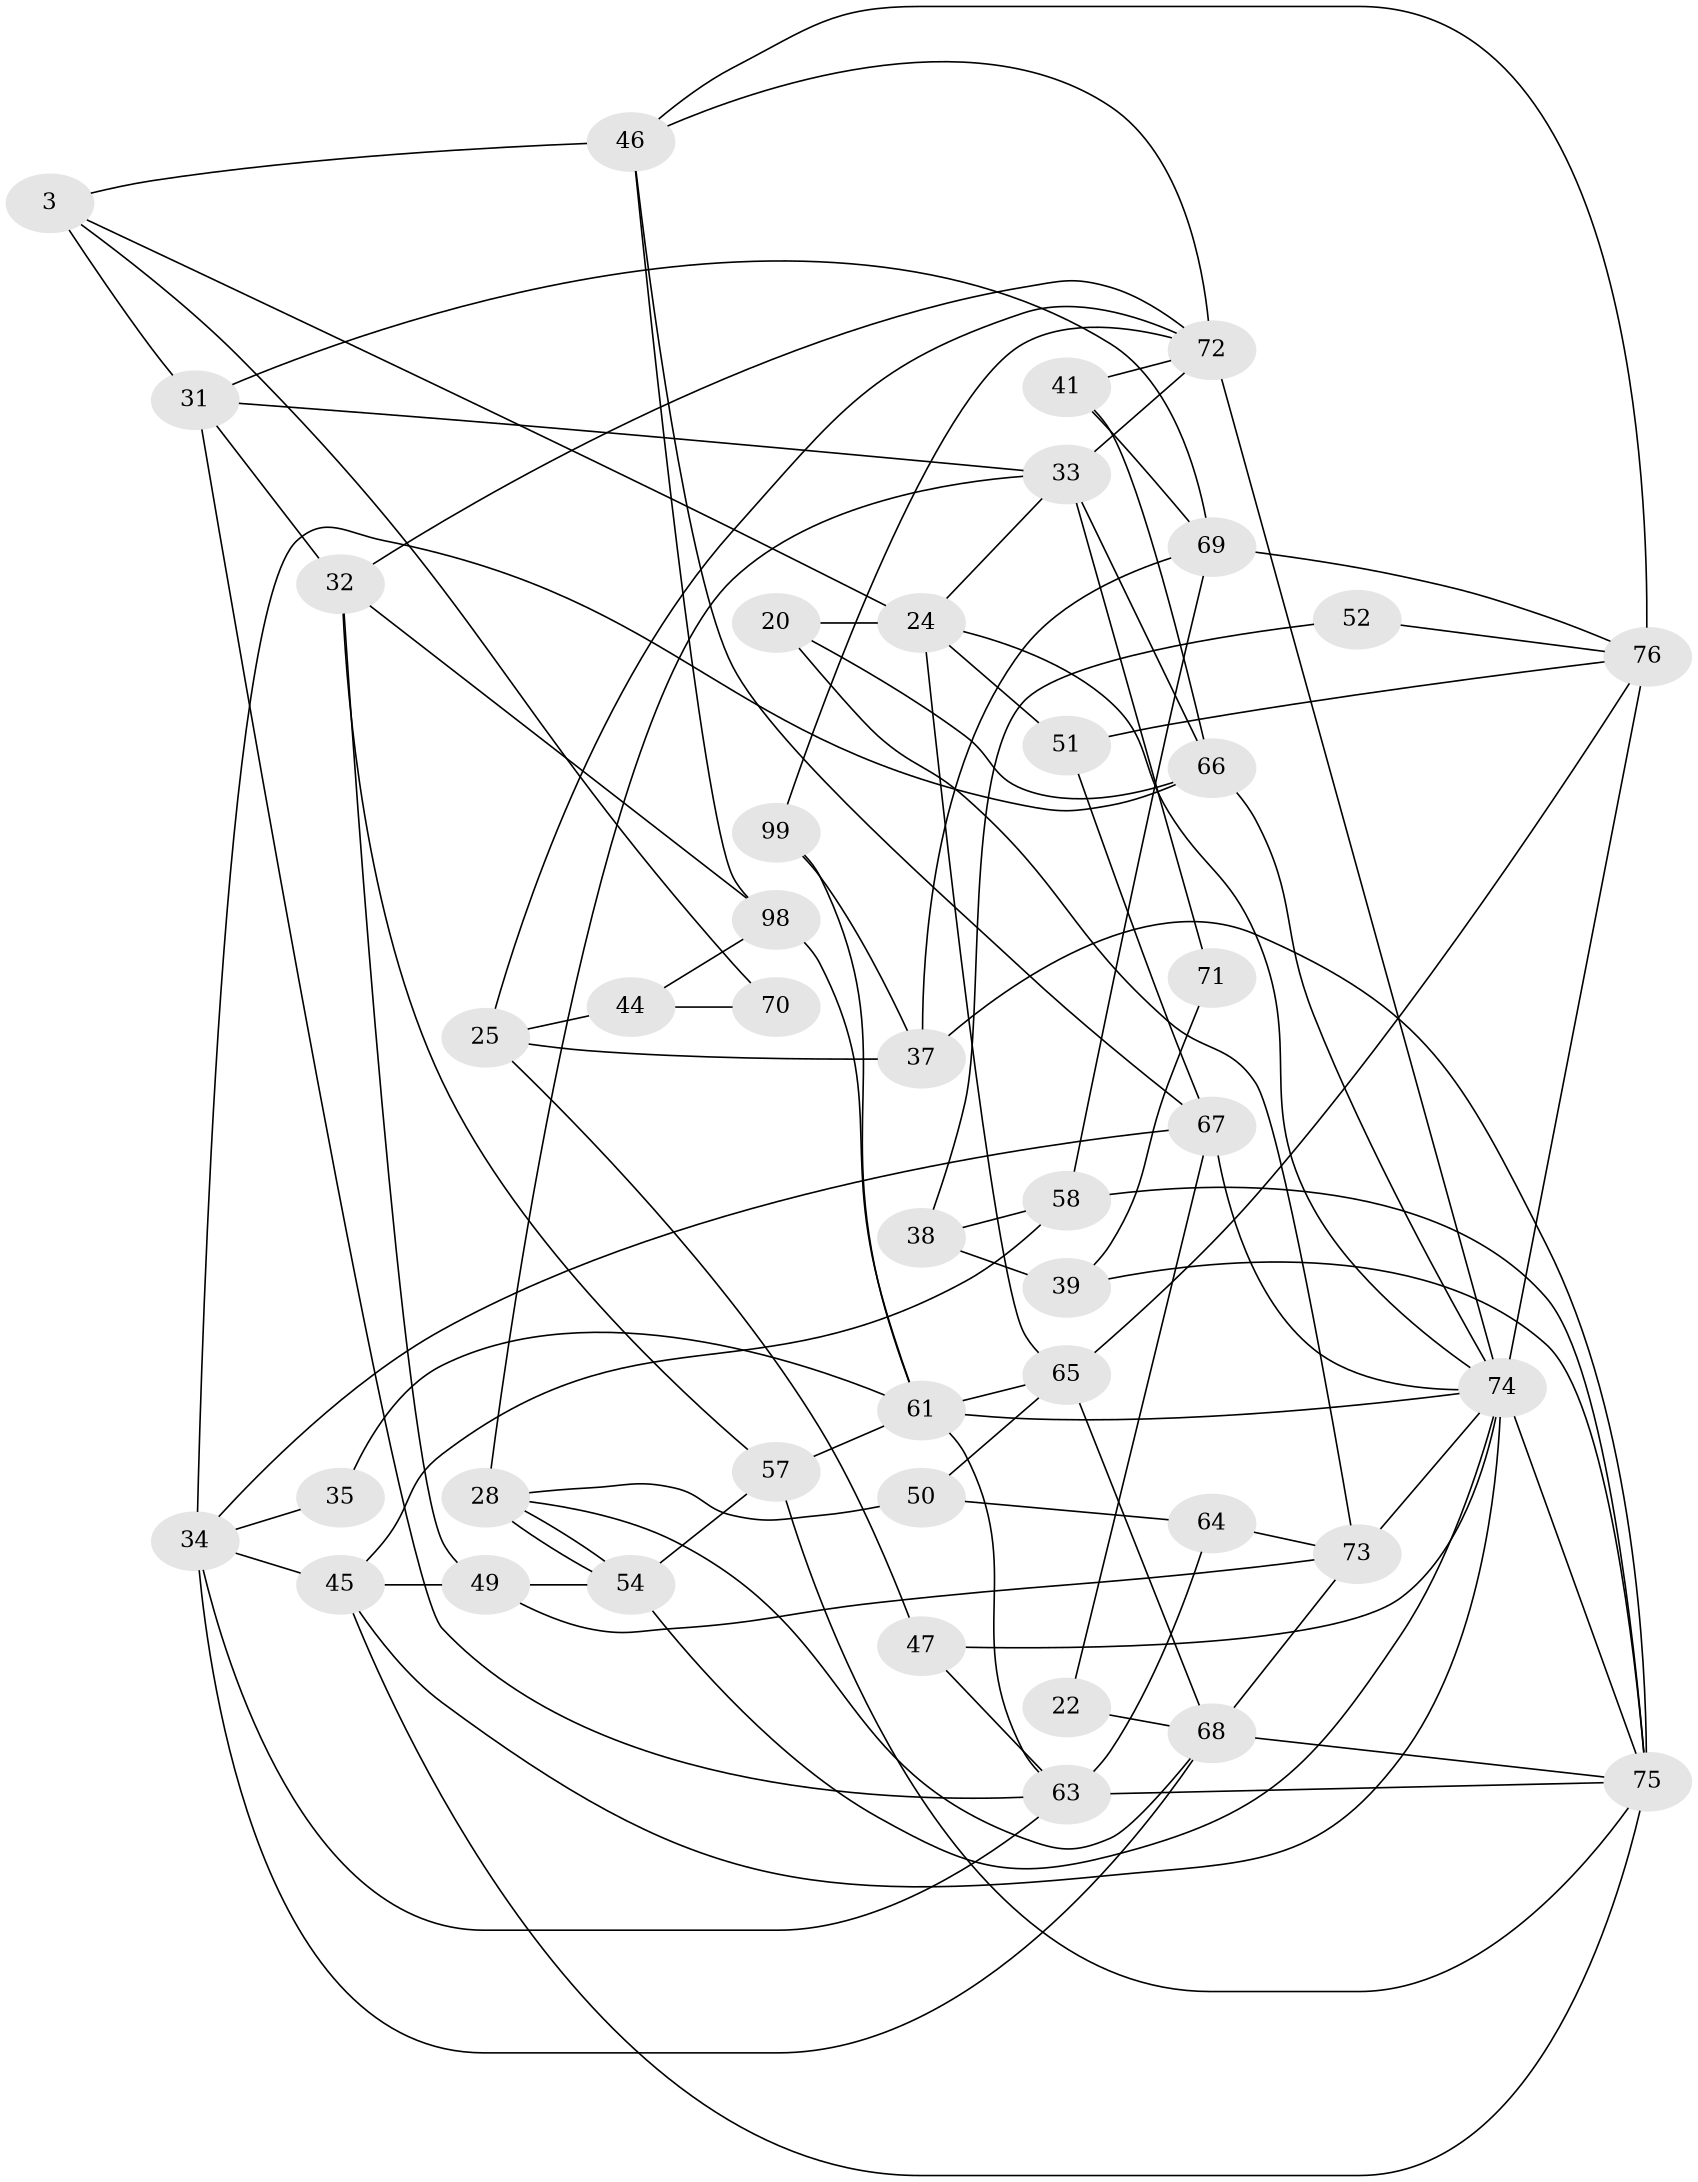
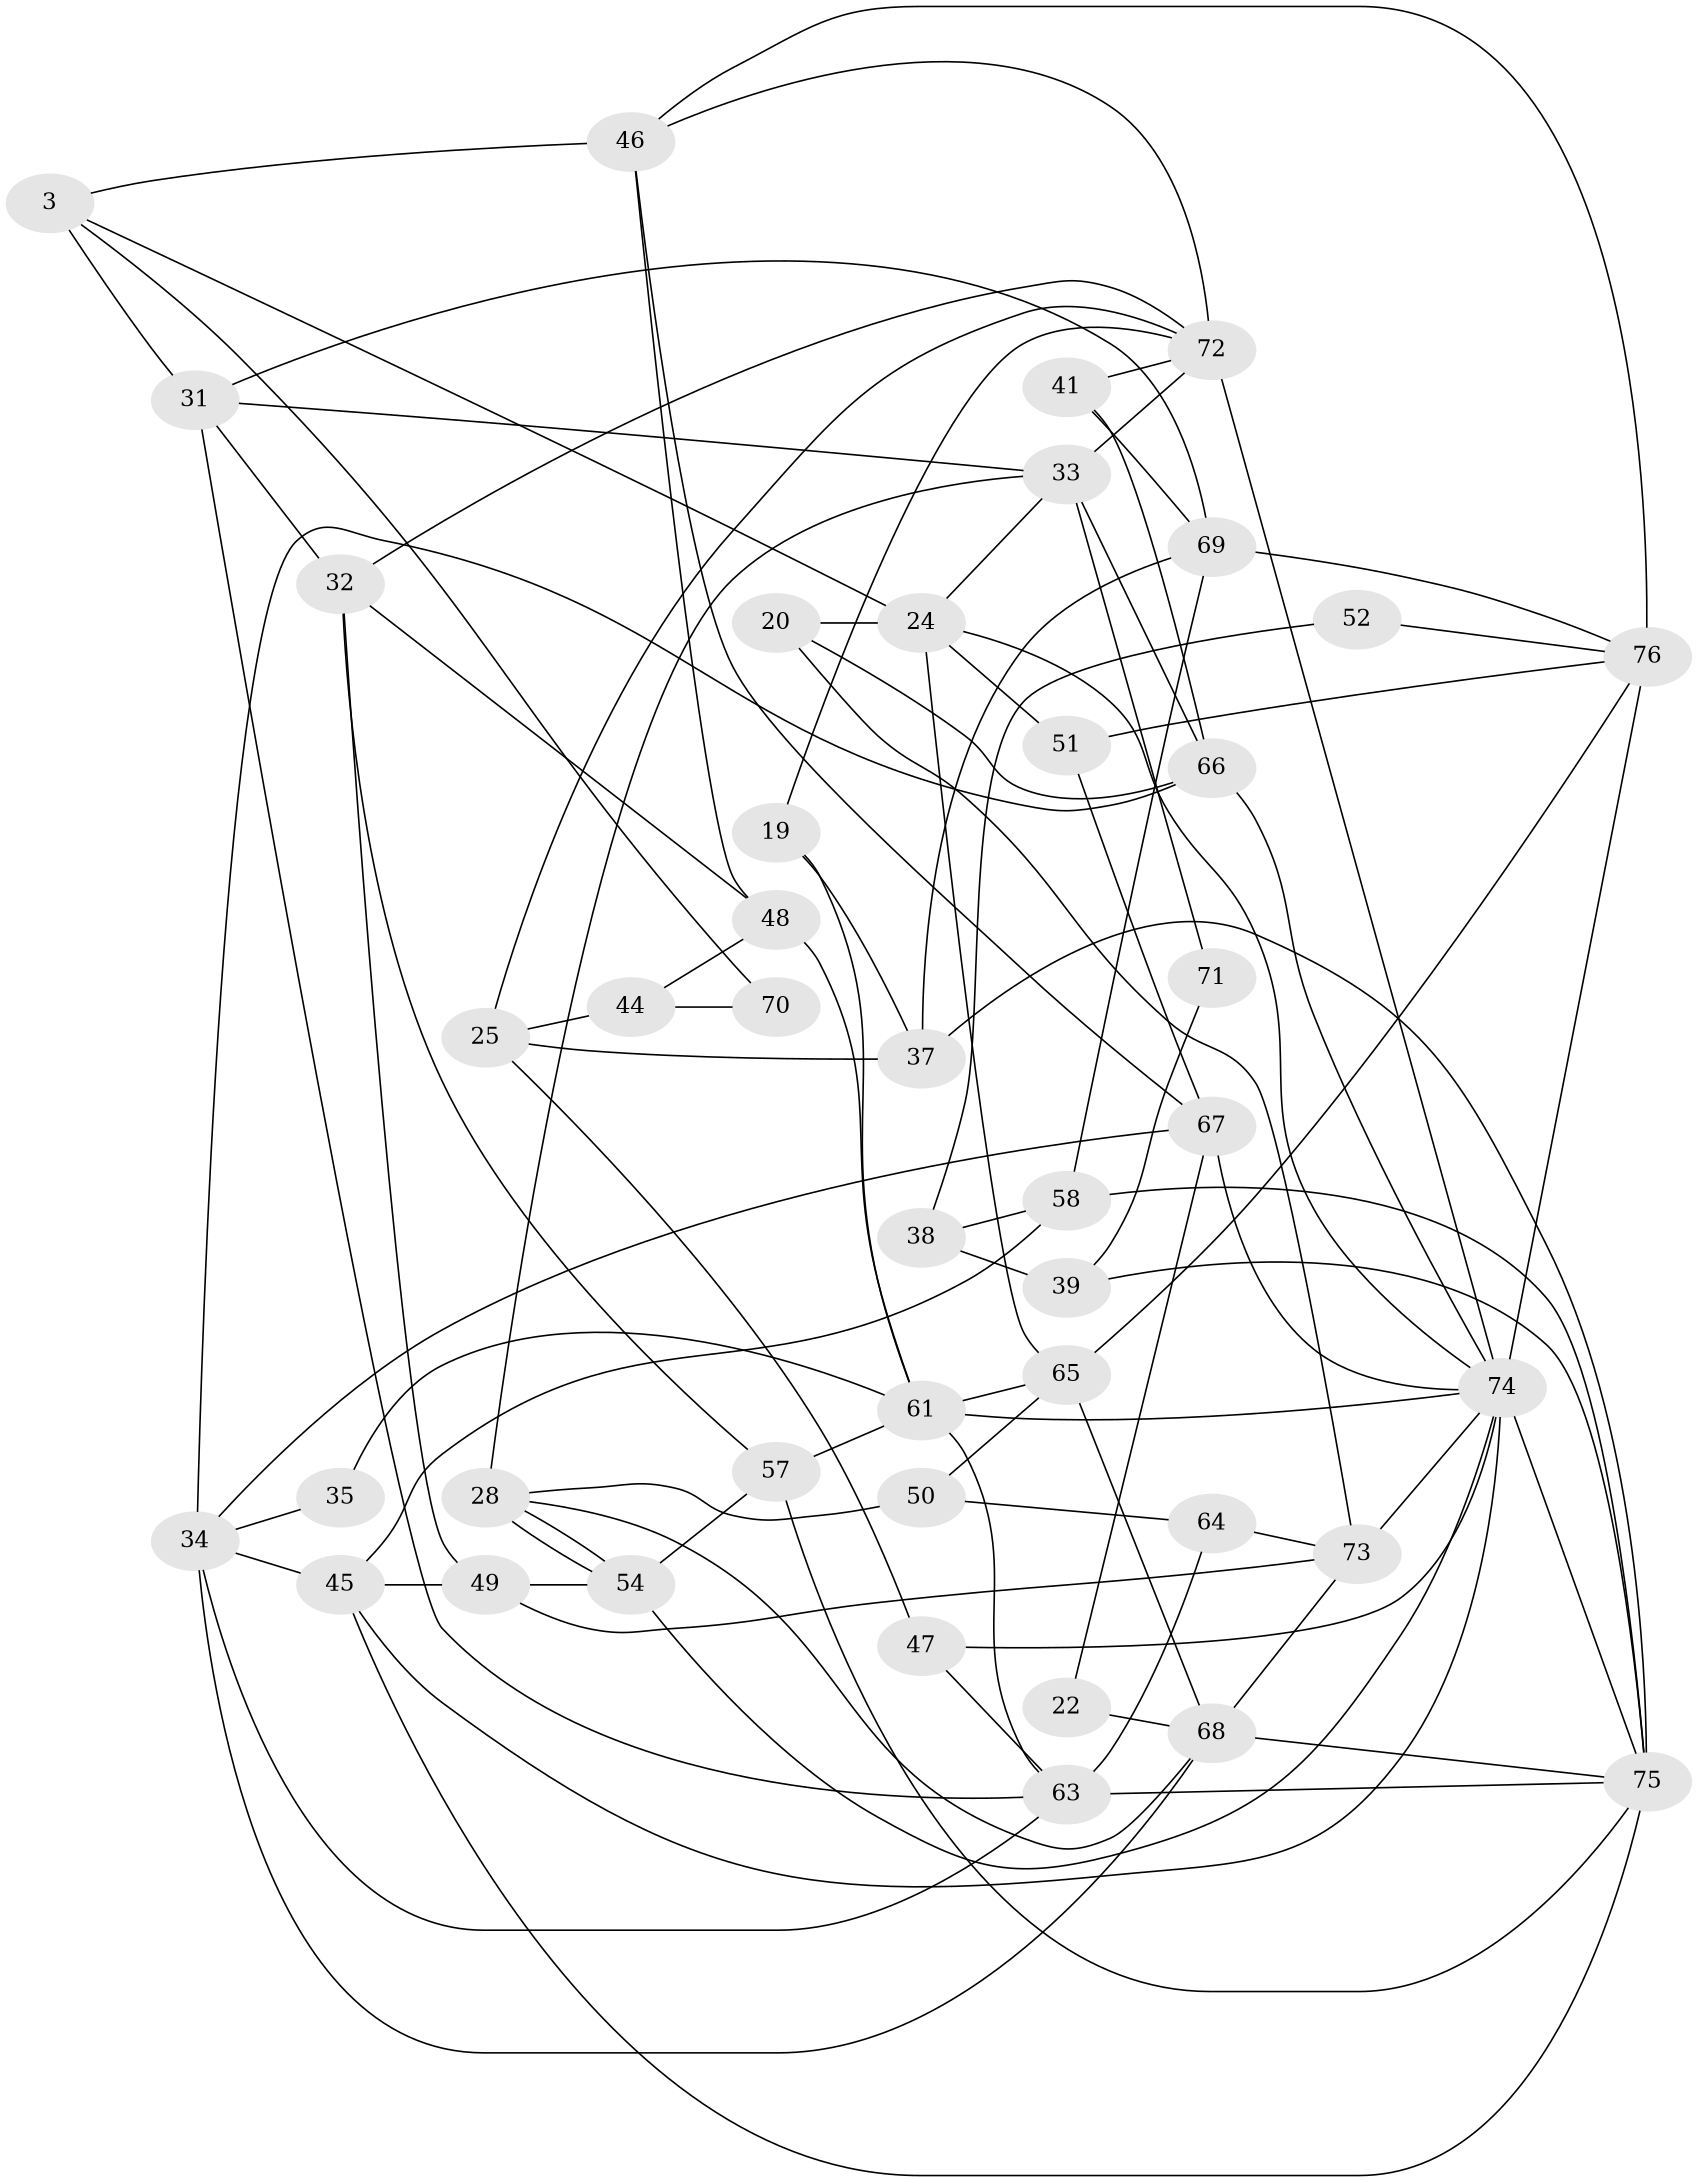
(776, 833) -> (776, 833)
(776, 920) -> (776, 920)
